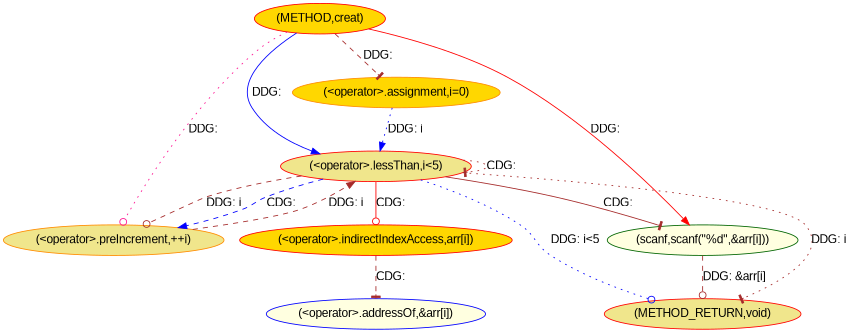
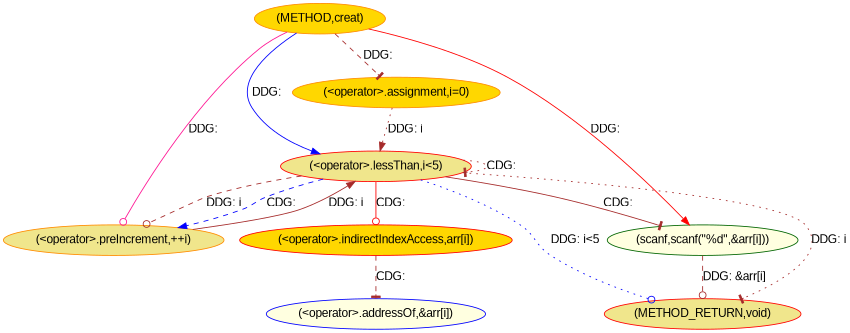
(320, 19) -> (320, 19)
(195, 115) -> (195, 115)
(387, 125) -> (387, 125)
(273, 216) -> (273, 216)
